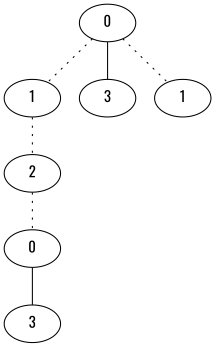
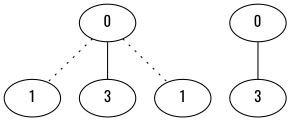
(32, 173) -> none
